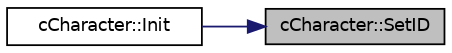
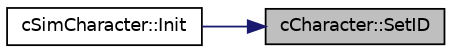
(104, 27) -> (104, 27)
